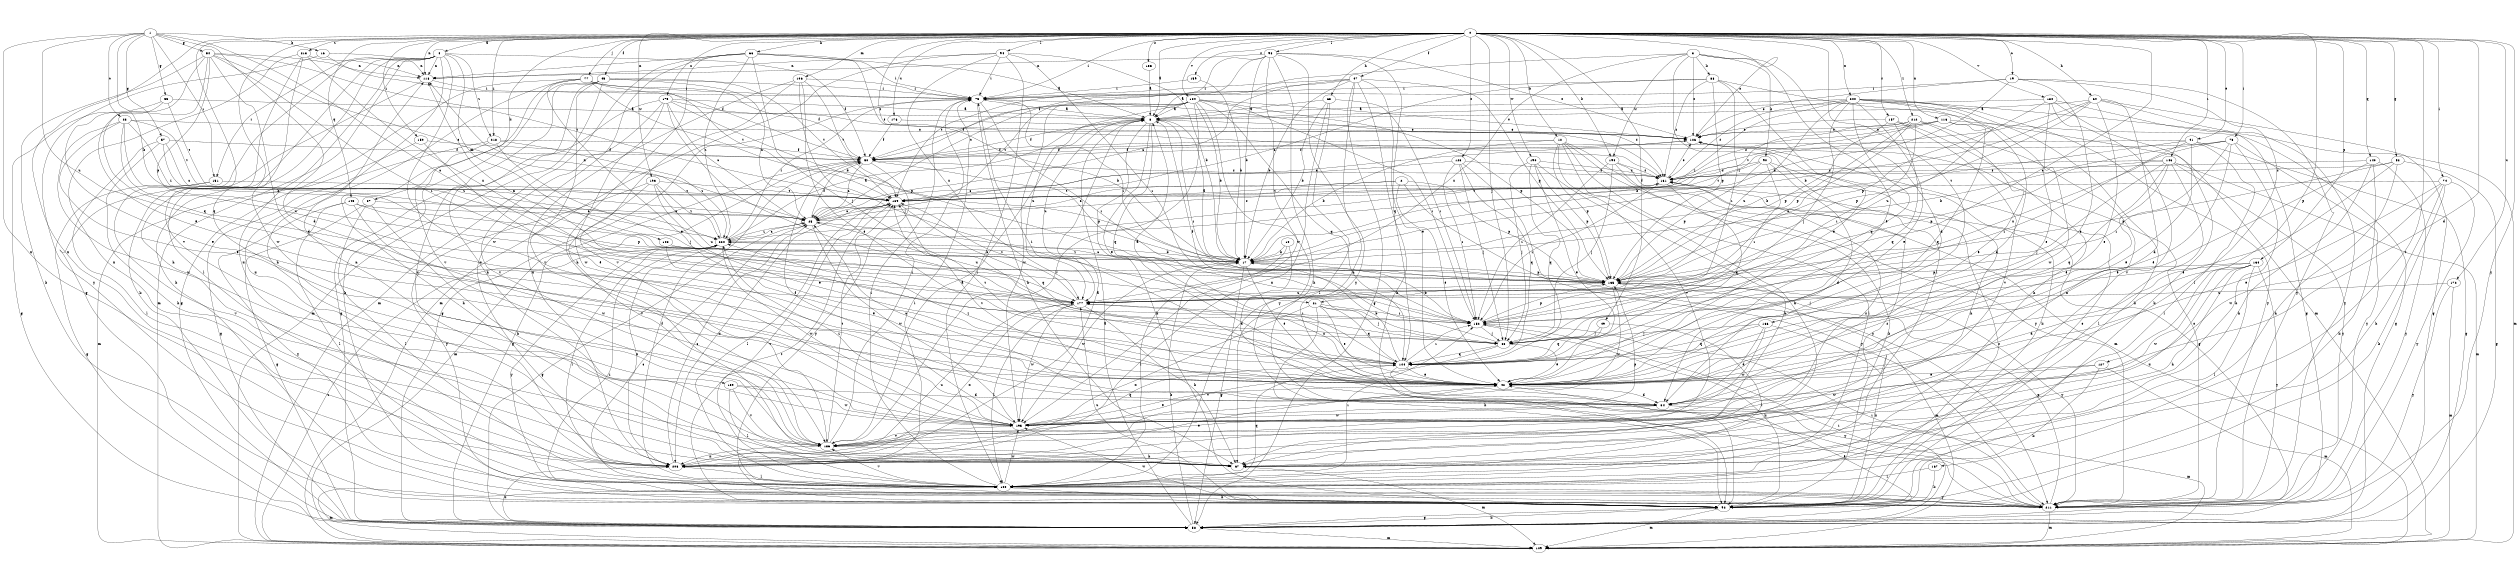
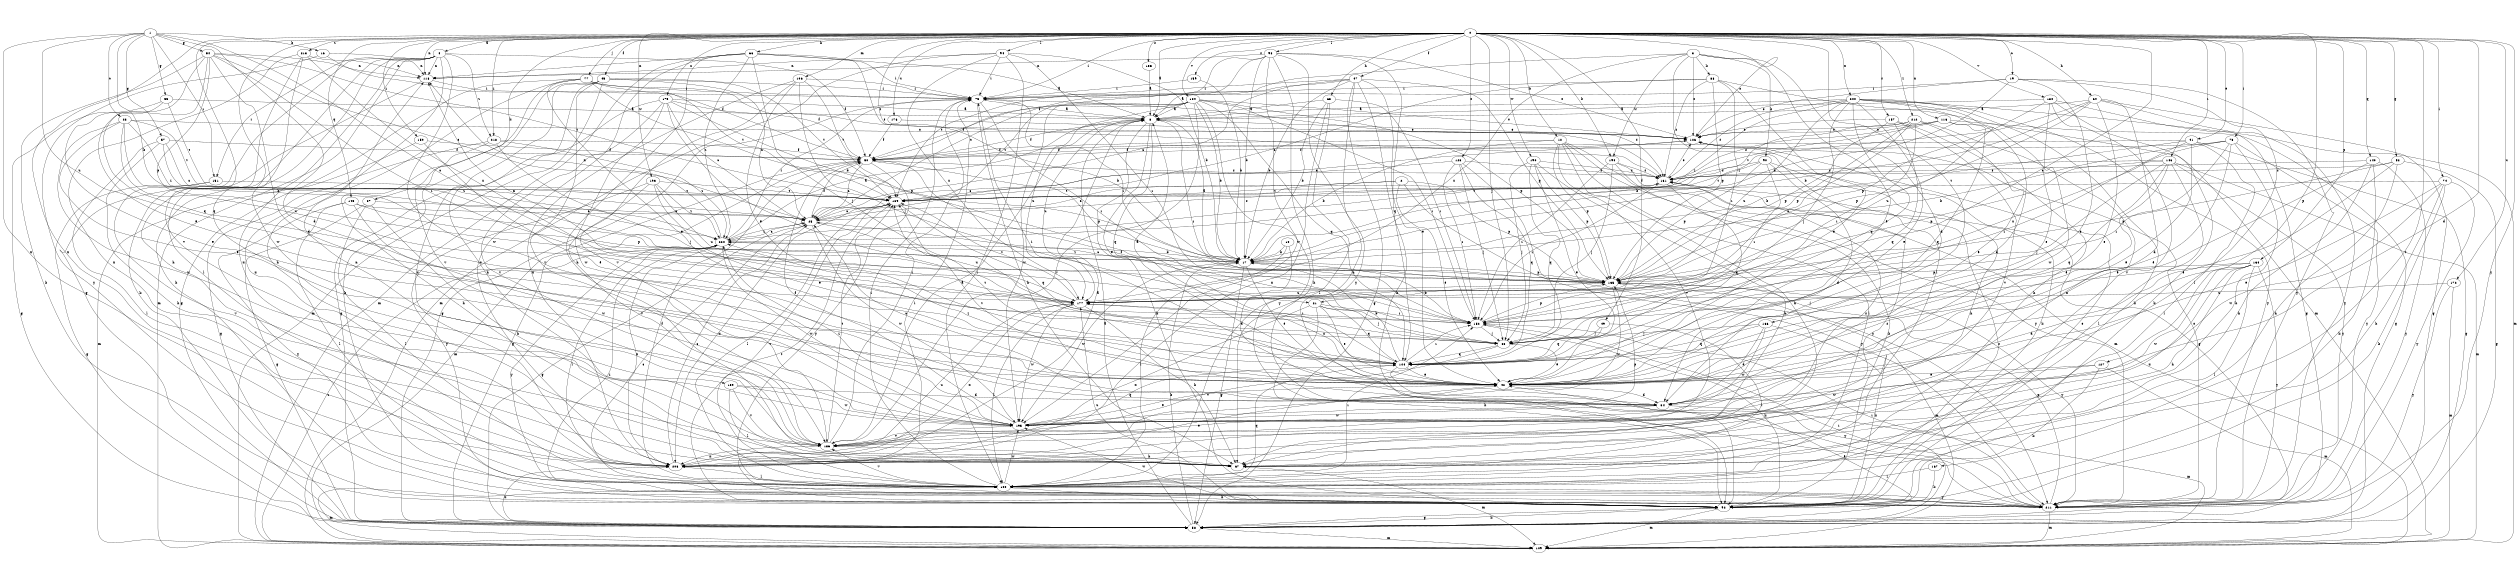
(666, 242) -> none
(1282, 272) -> (1197, 274)
(1063, 323) -> (949, 300)
